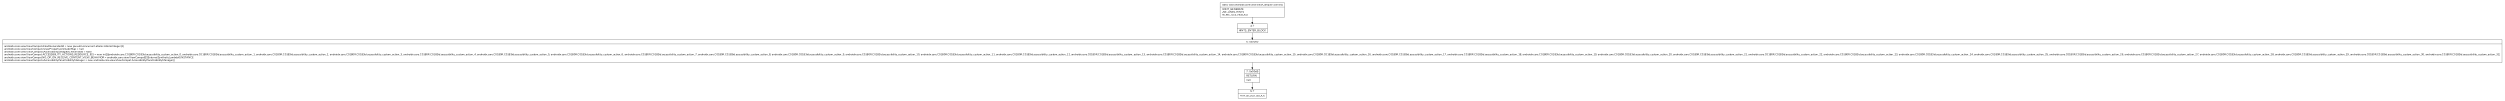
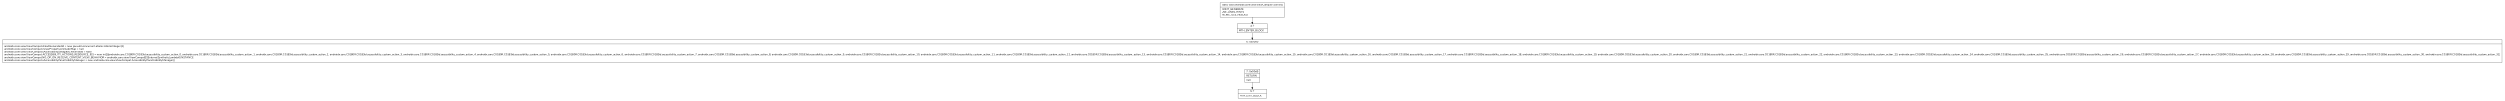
(1252, 31) -> (1251, 31)
(1252, 65) -> none
(1252, 96) -> (1251, 96)
